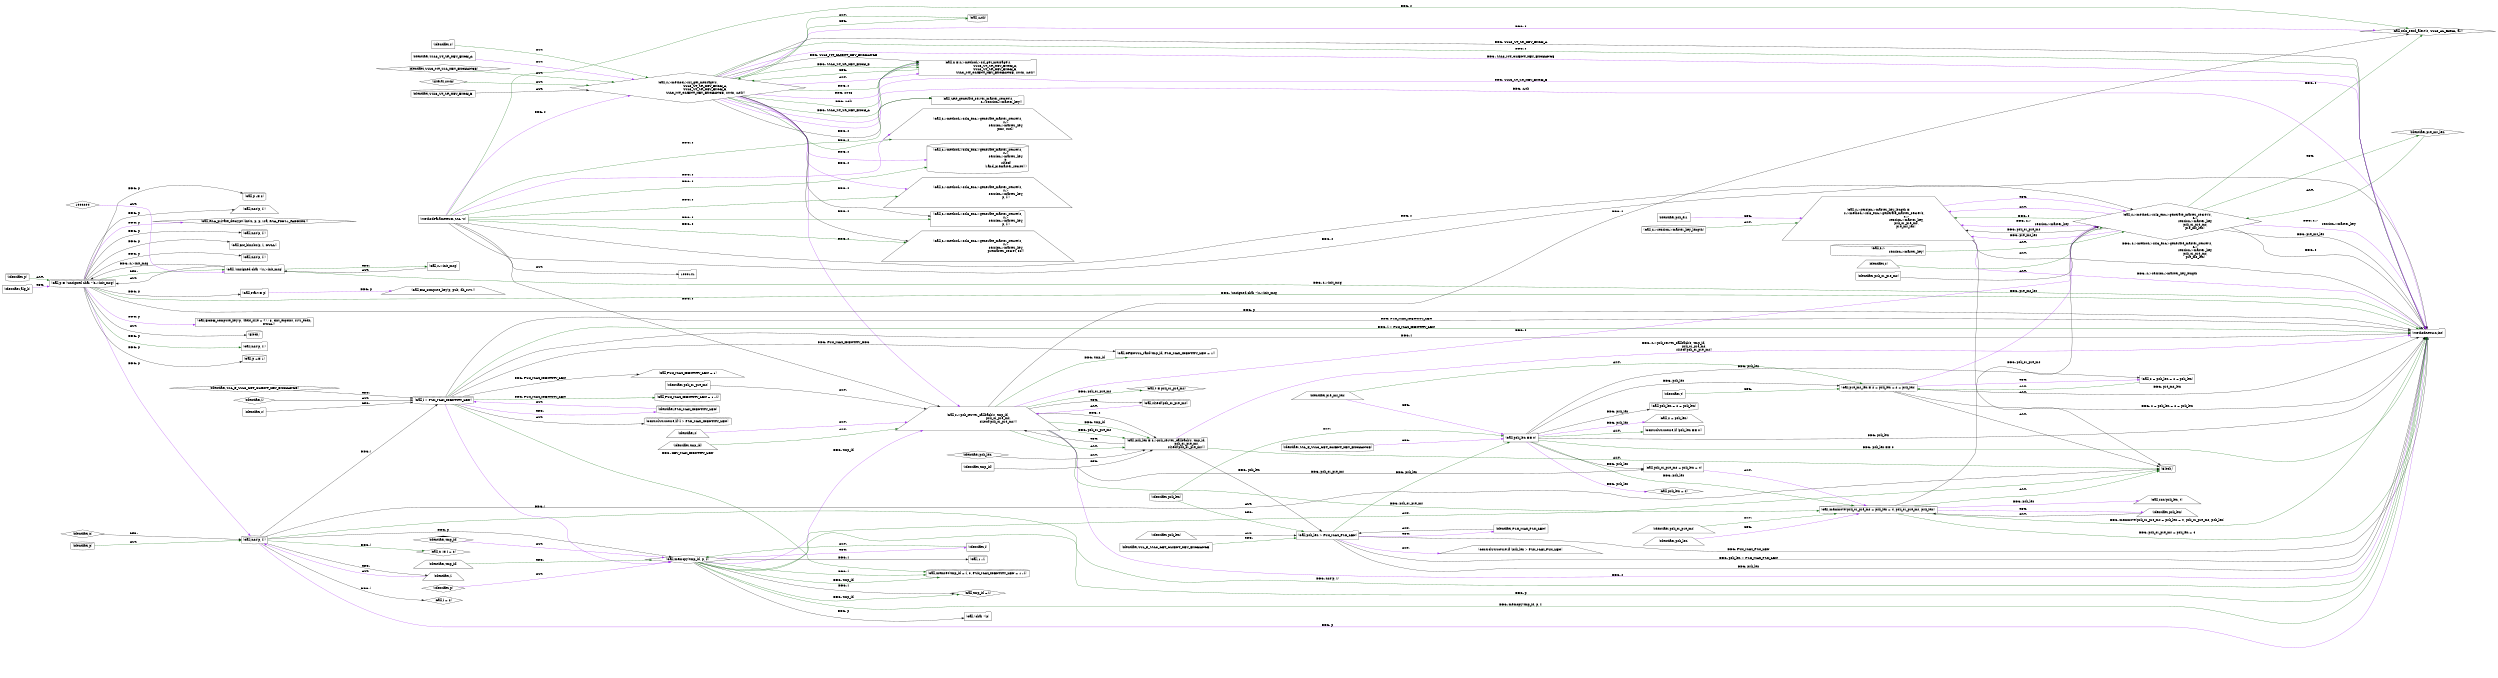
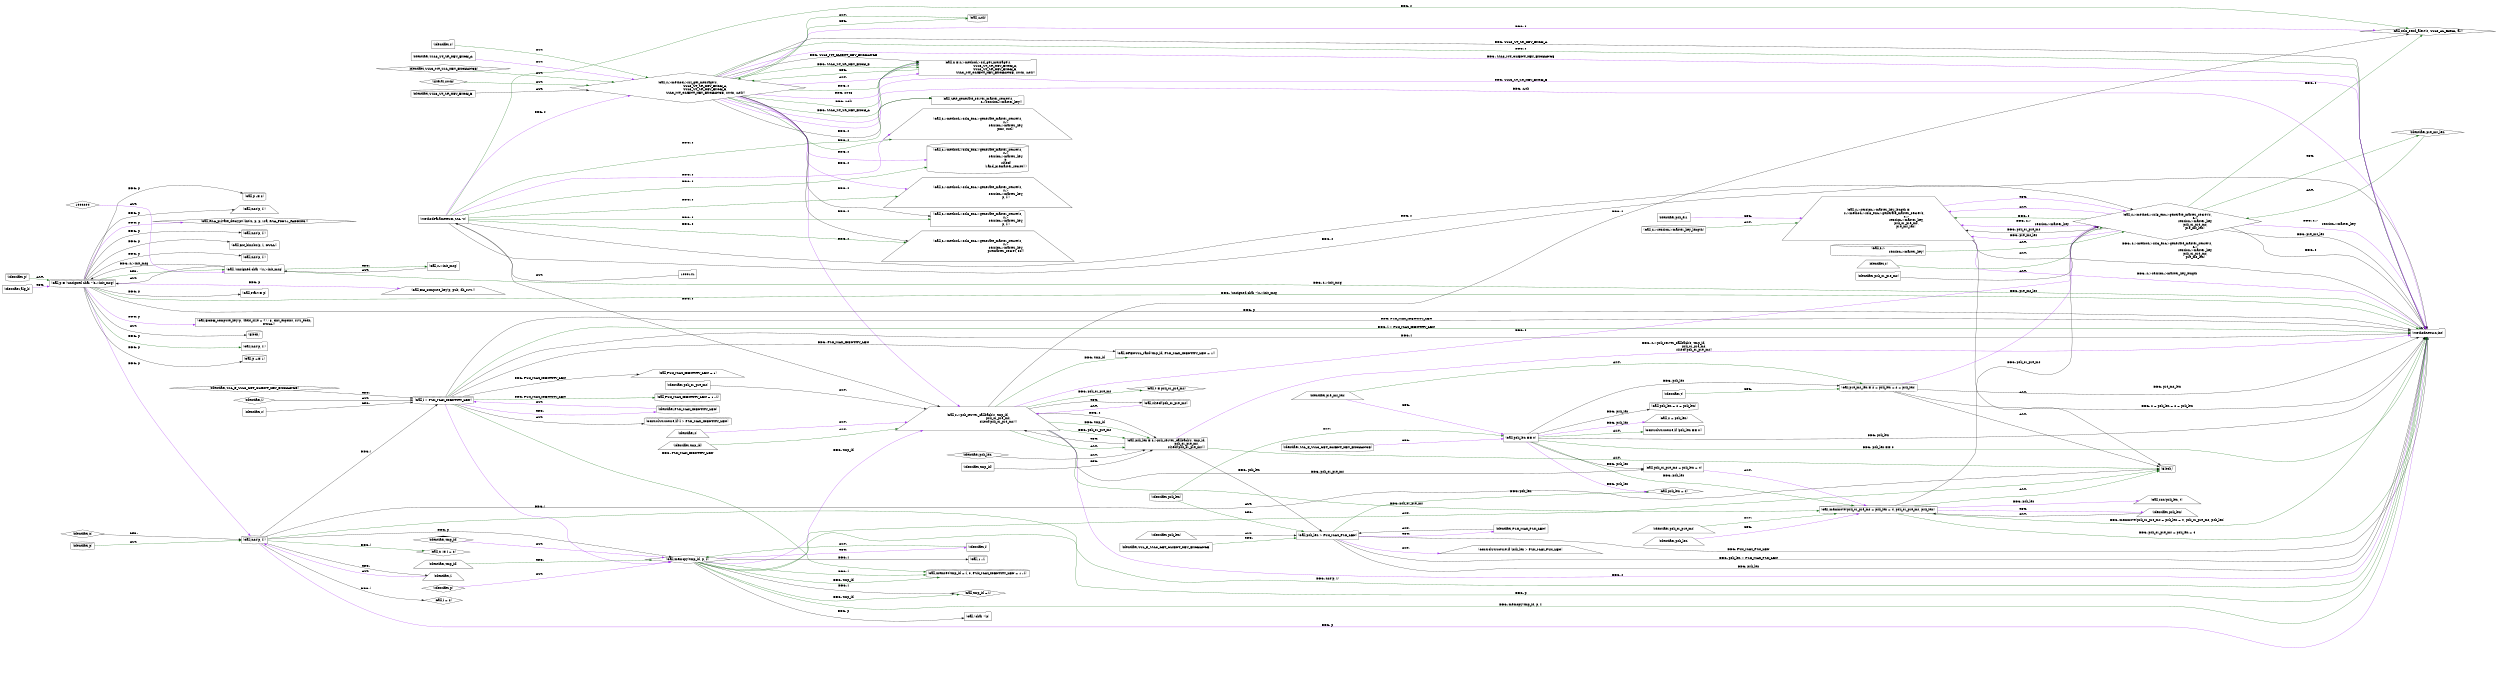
(557, 272) -> (555, 281)
(329, 292) -> (257, 286)
(844, 342) -> (844, 342)
(2167, 379) -> none
(688, 453) -> (688, 453)
(1417, 481) -> (1486, 498)
